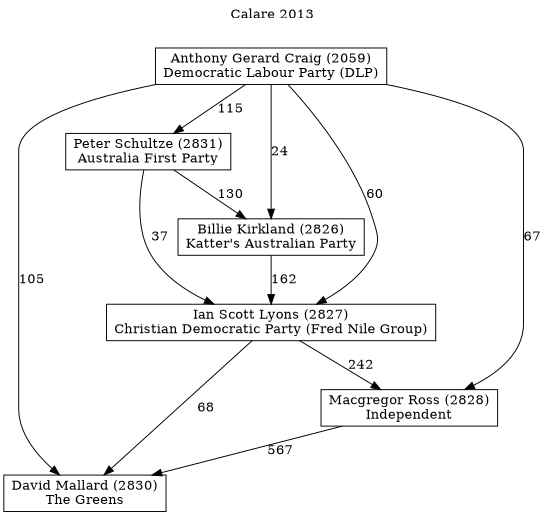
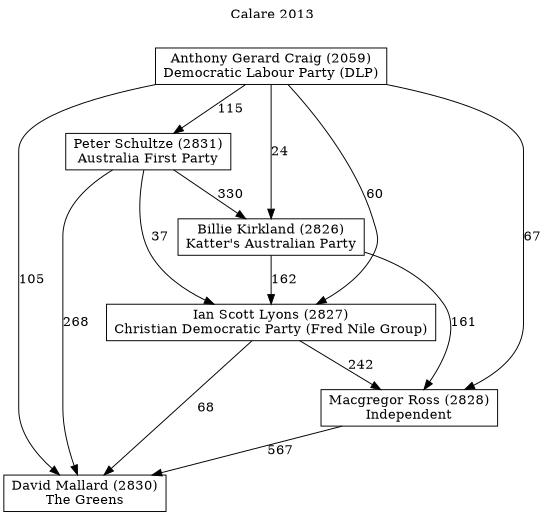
(231, 194) -> (231, 194)
none -> (440, 299)
none -> (63, 308)
